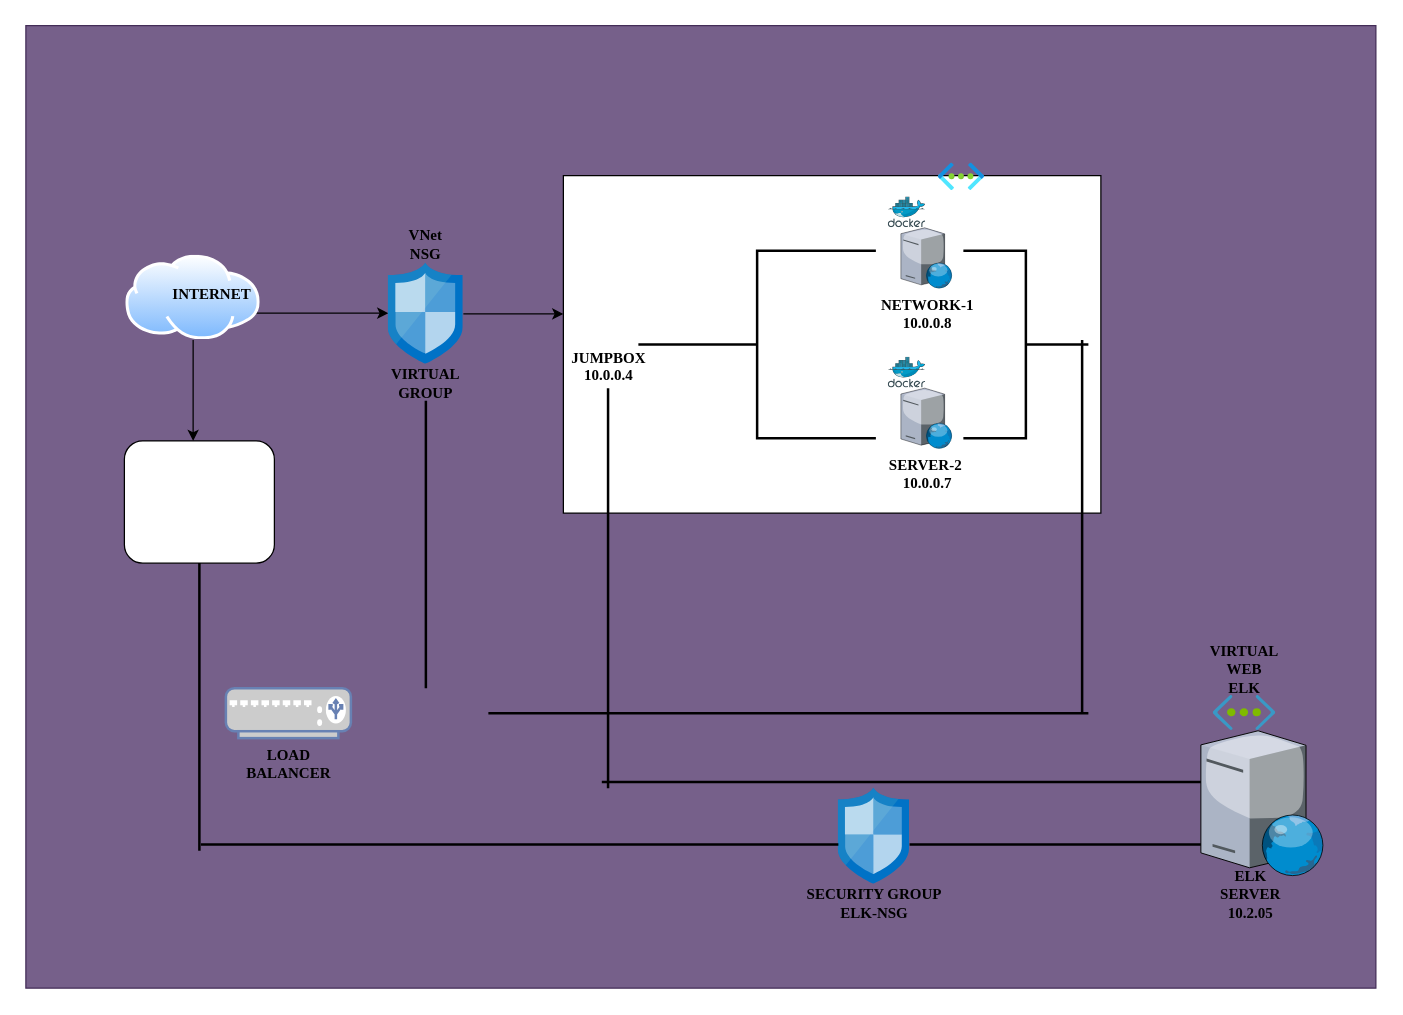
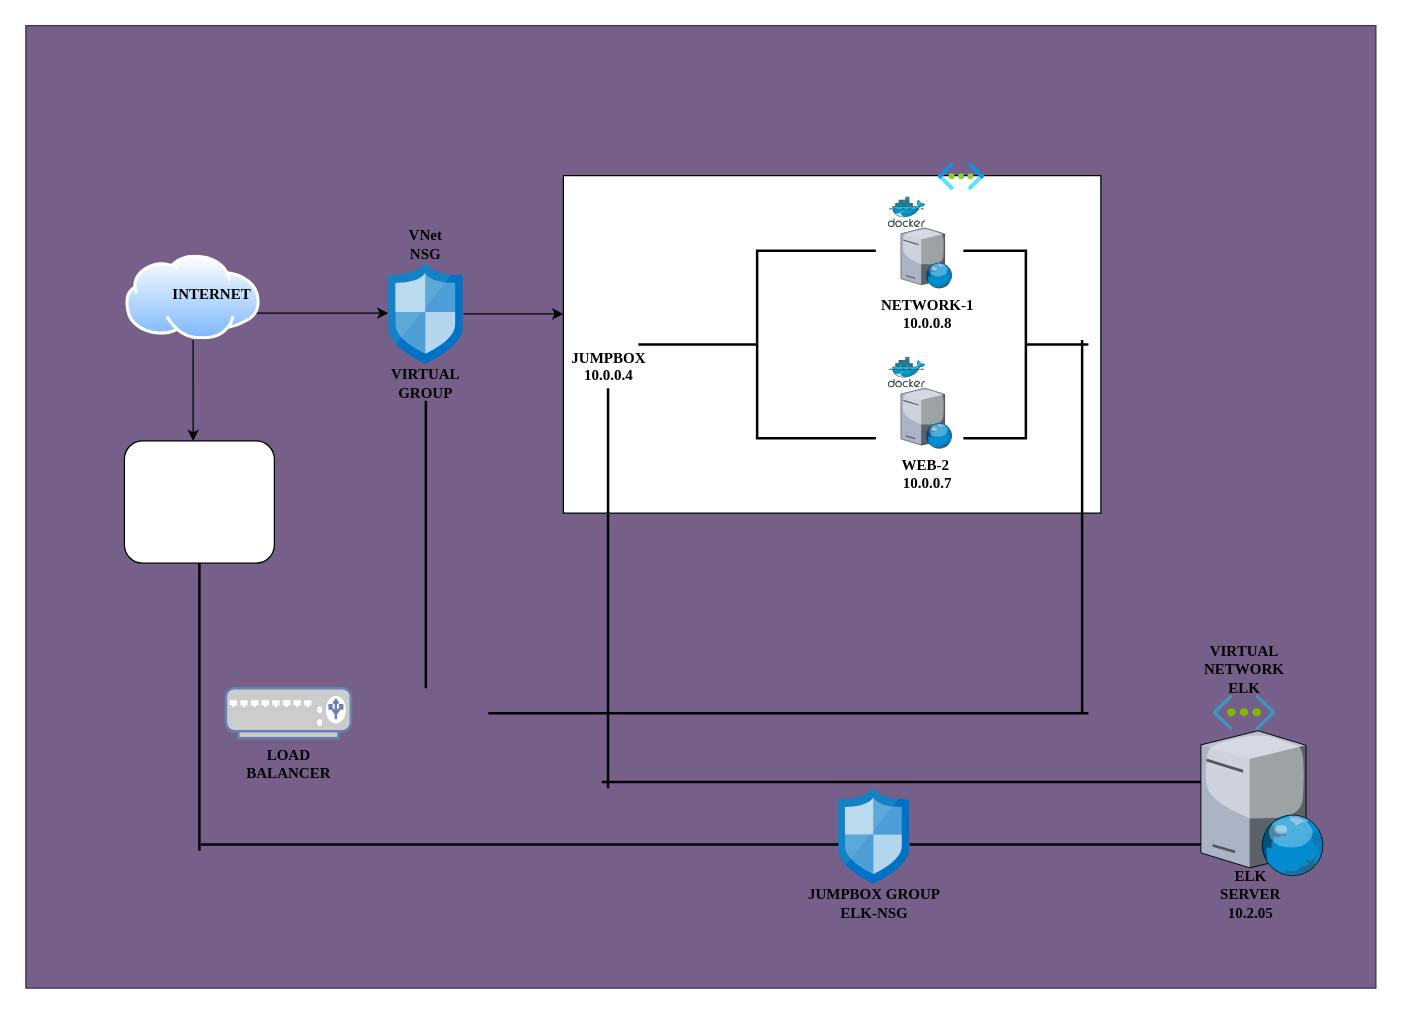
(928, 475) -> (928, 475)
(1244, 669) -> (1244, 669)
(874, 903) -> (874, 903)
